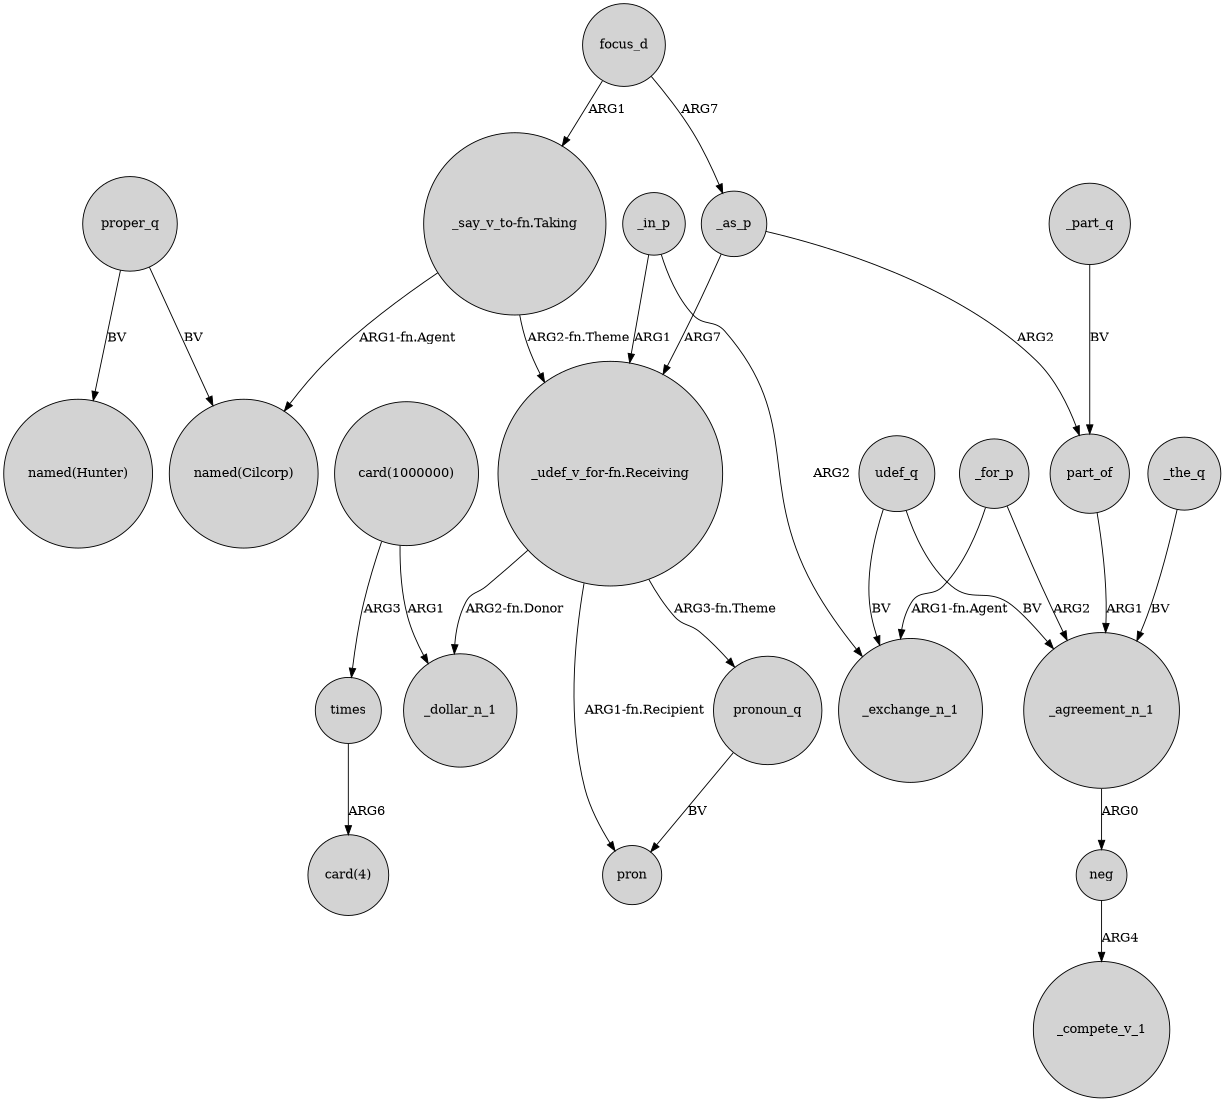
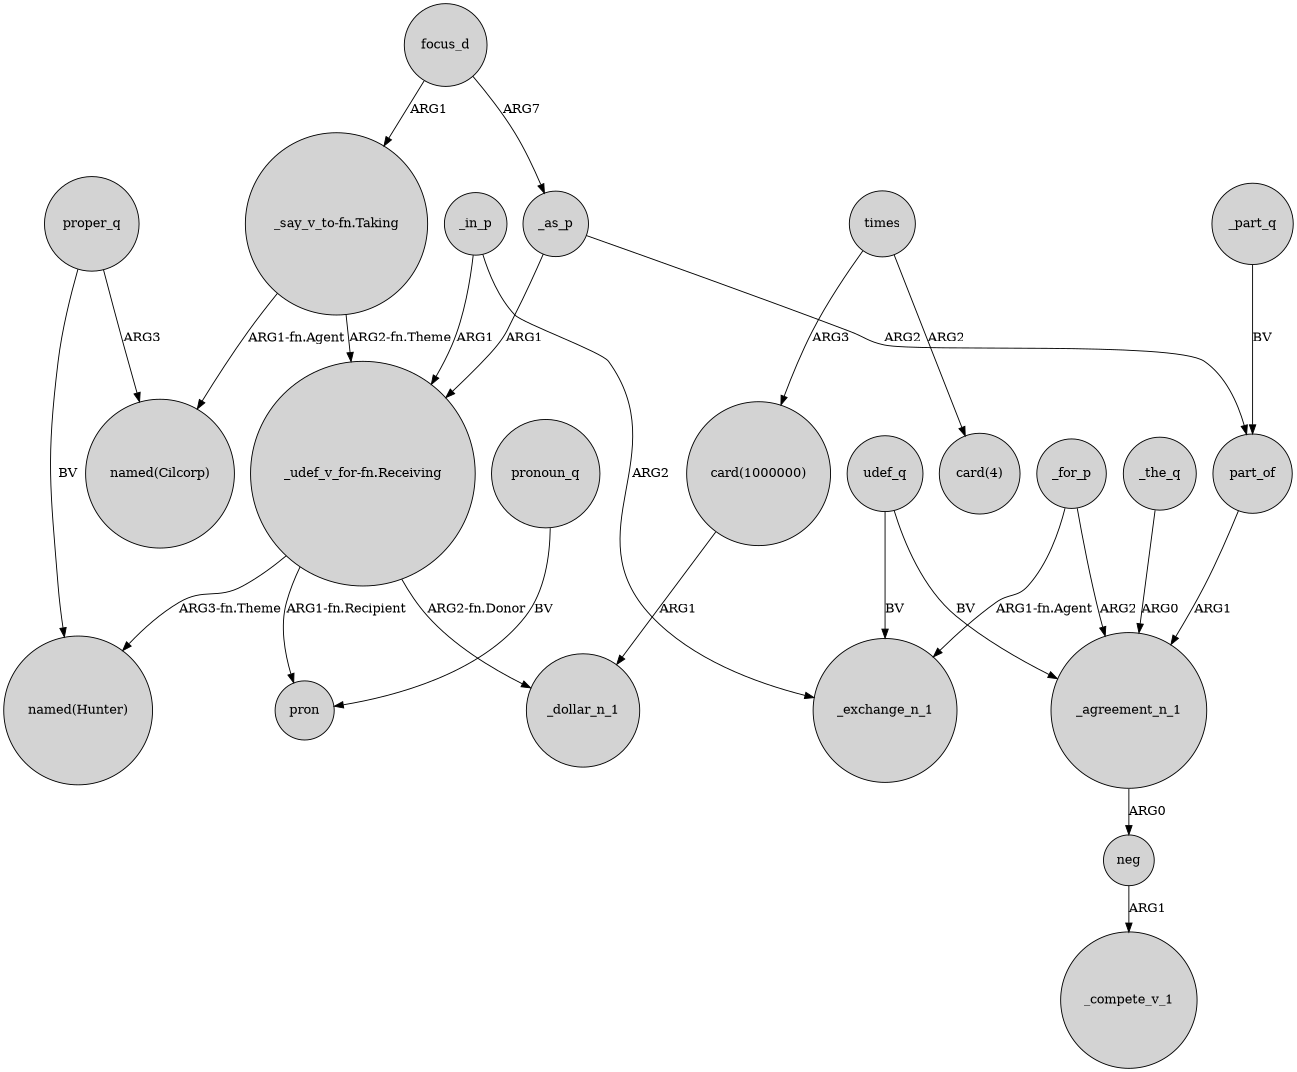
(193, 338) -> (142, 338)
(703, 338) -> (524, 338)
(363, 604) -> (822, 313)
(1160, 609) -> (1160, 609)
(684, 624) -> (205, 594)
(367, 812) -> (946, 338)
(1120, 938) -> (1148, 909)
